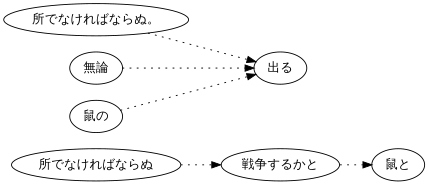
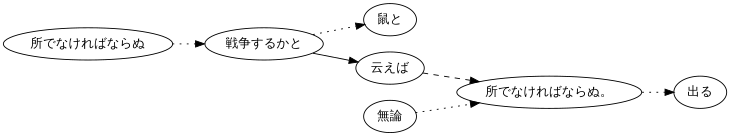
(184, 68) -> (443, 108)
none -> (390, 68)
(96, 116) -> none
